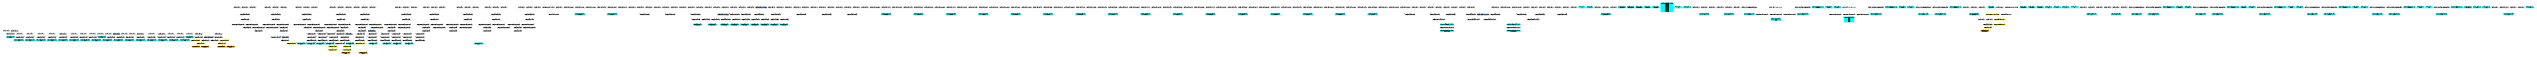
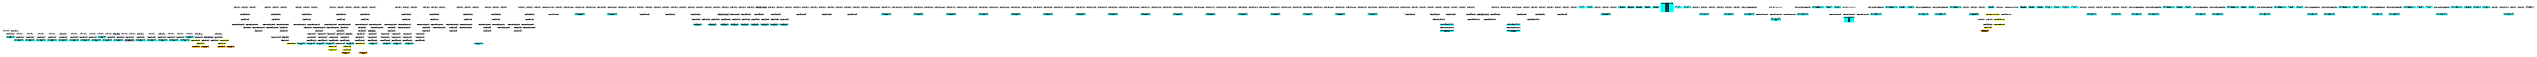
(2530, 7) -> (2530, 7)
(129, 41) -> (129, 41)
